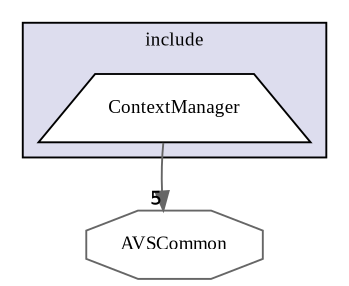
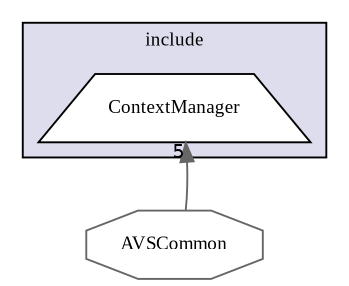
(162, 170) -> (187, 186)
